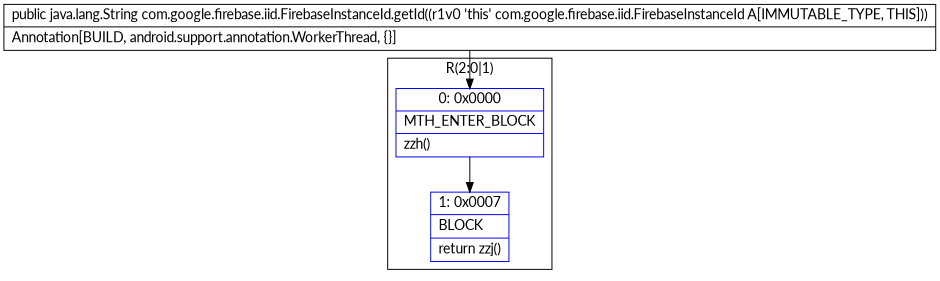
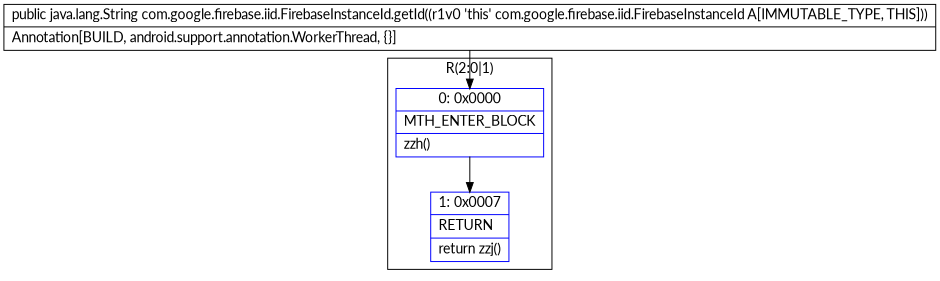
(461, 226) -> (466, 226)
